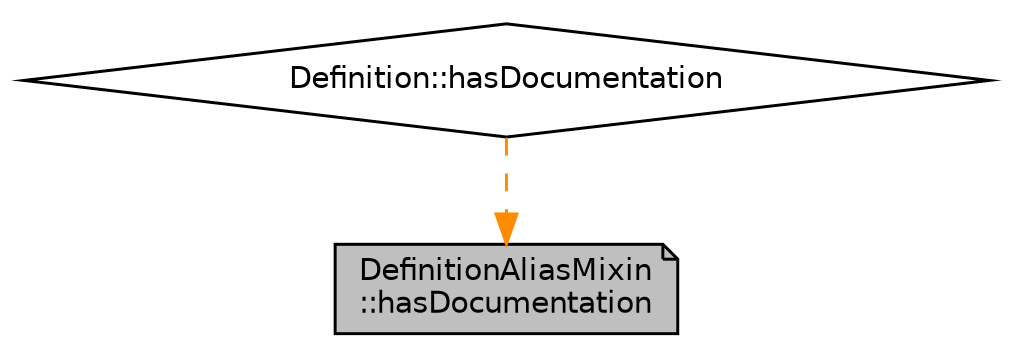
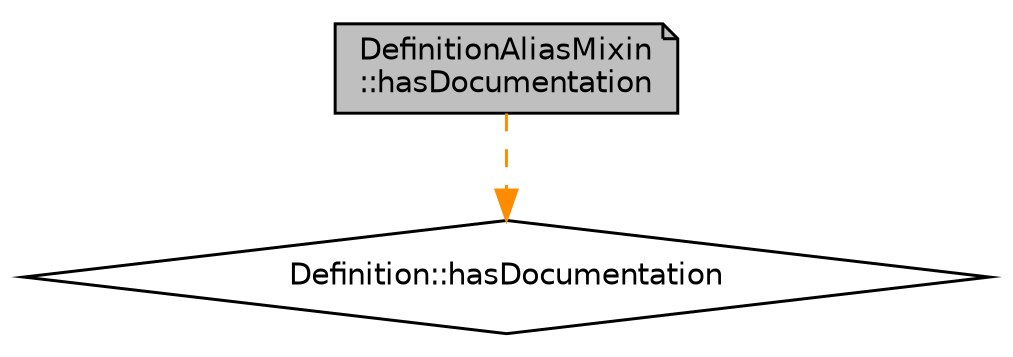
(506, 176) -> (506, 152)
